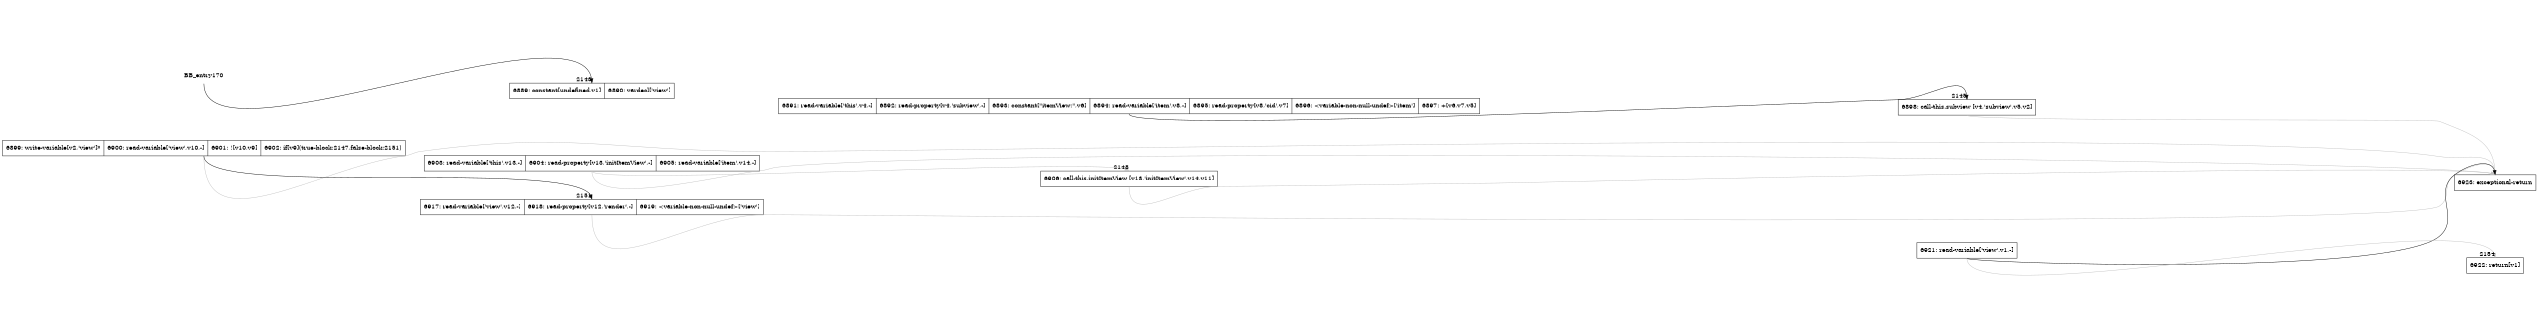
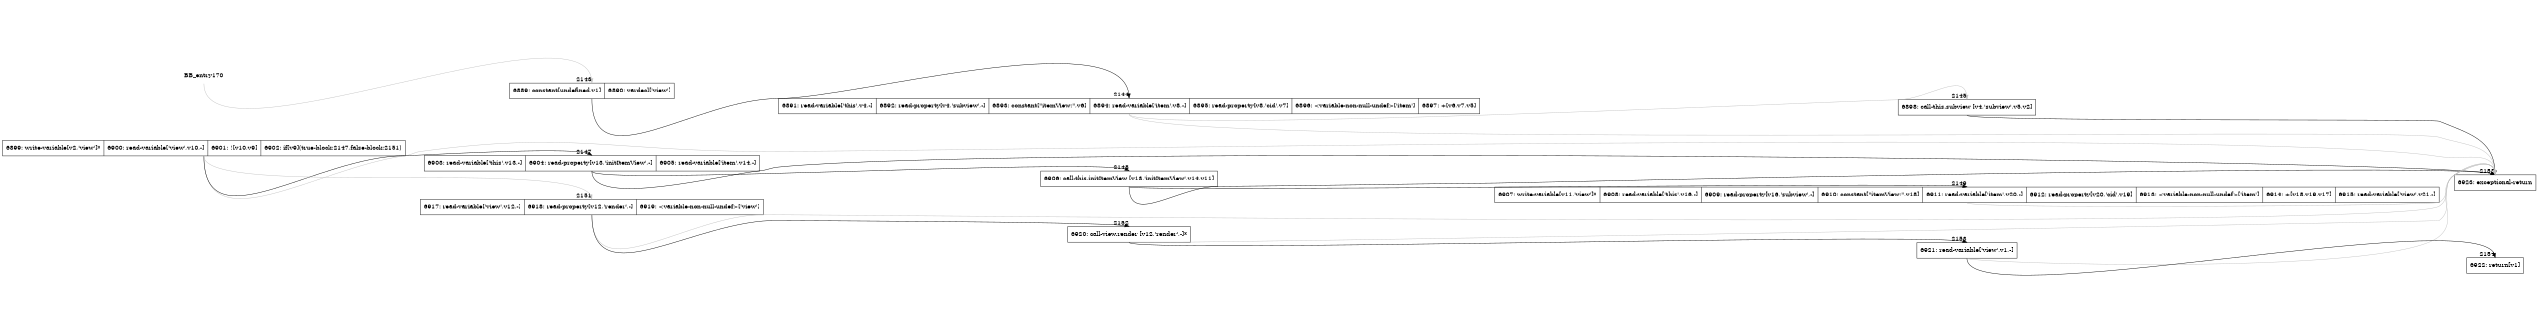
(396, 84) -> (396, 84)
none -> (852, 90)
(1551, 113) -> (1551, 113)
(2243, 120) -> (2243, 120)
none -> (1818, 135)
(1537, 156) -> (1537, 156)
none -> (370, 160)
(858, 171) -> (858, 171)
(1803, 177) -> (1803, 177)
(396, 178) -> (396, 178)
none -> (1967, 195)
none -> (1129, 234)
(2229, 258) -> (2229, 258)
(2261, 263) -> (2261, 263)
